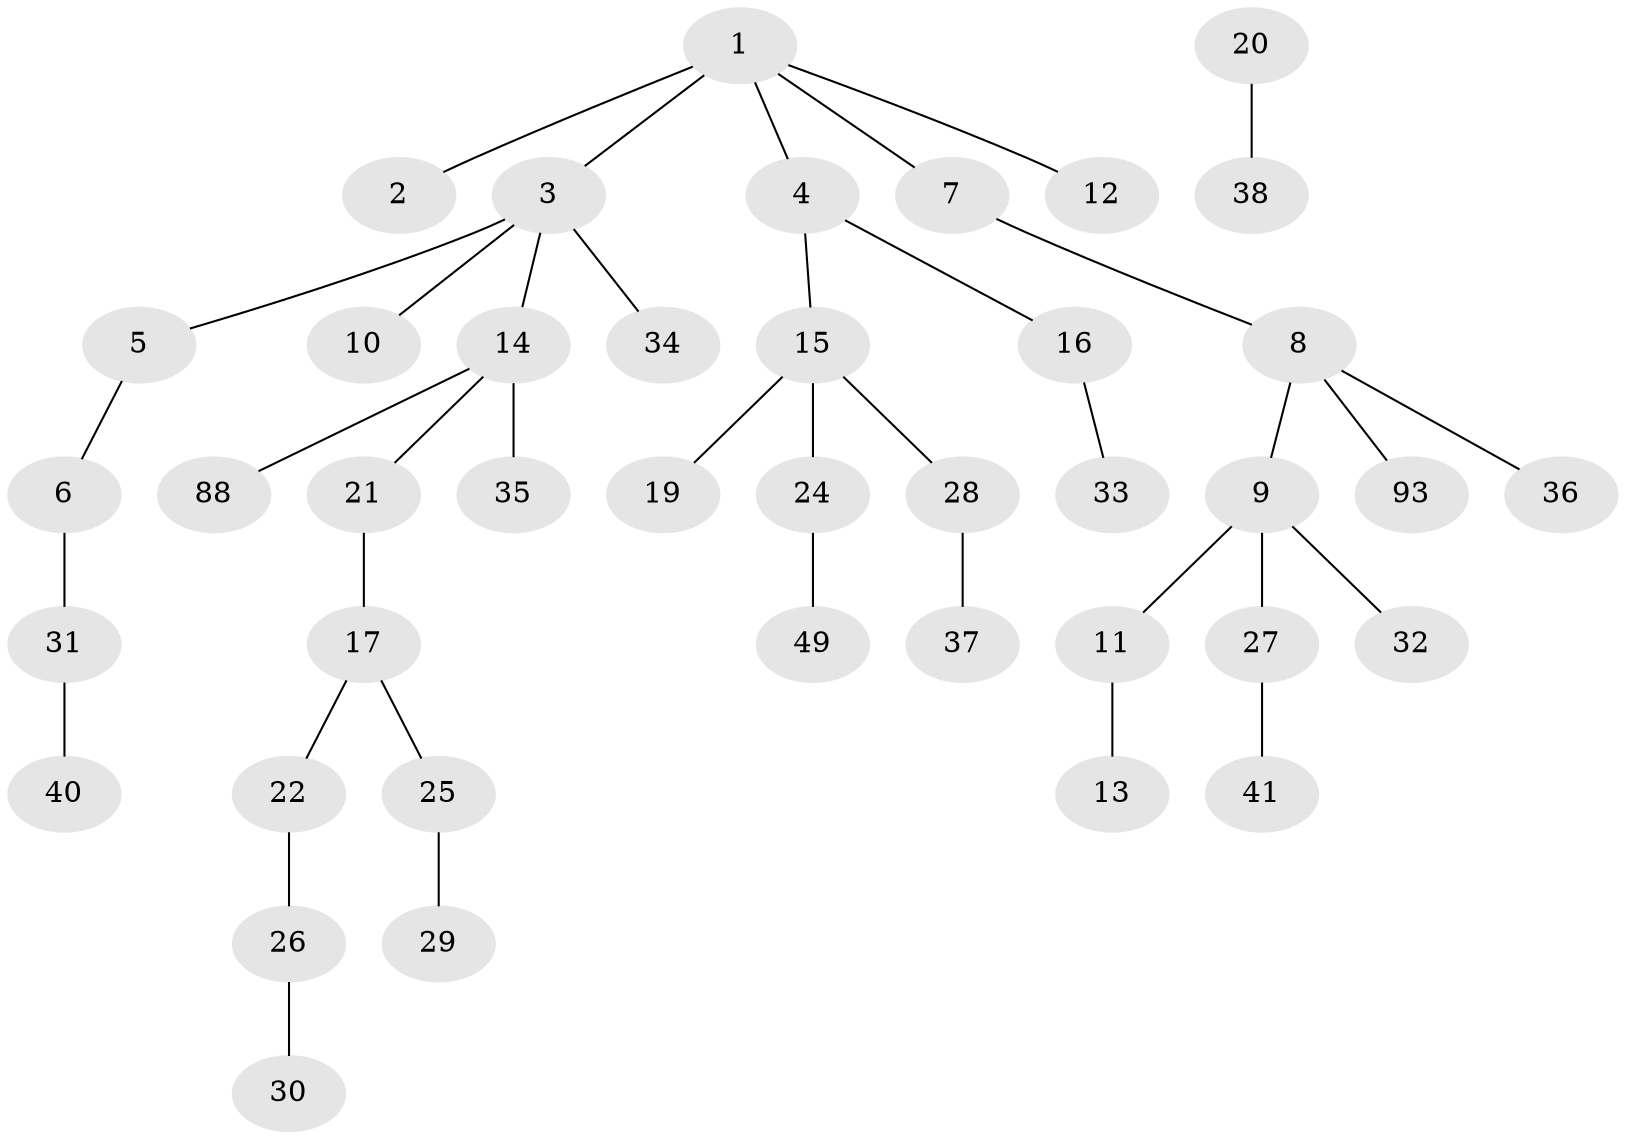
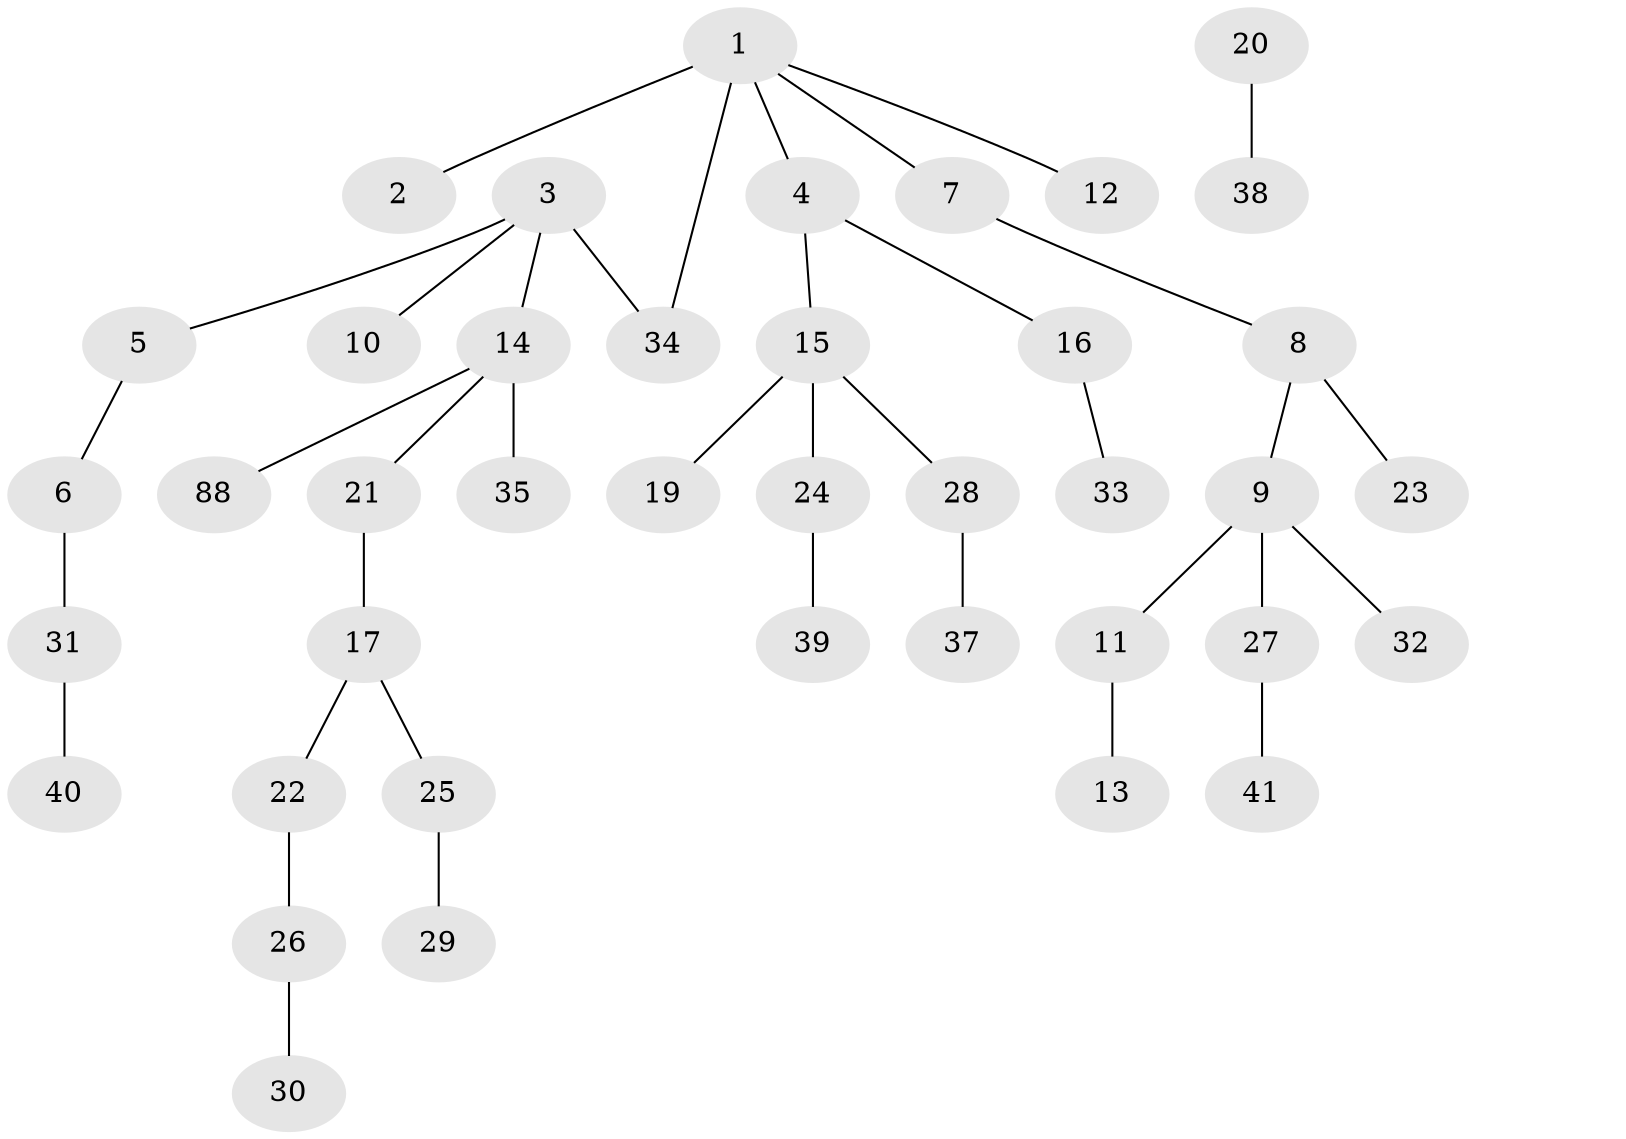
(644, 121) -> (702, 195)
(1412, 495) -> (1412, 495)
(1561, 495) -> none
(813, 645) -> (813, 645)
